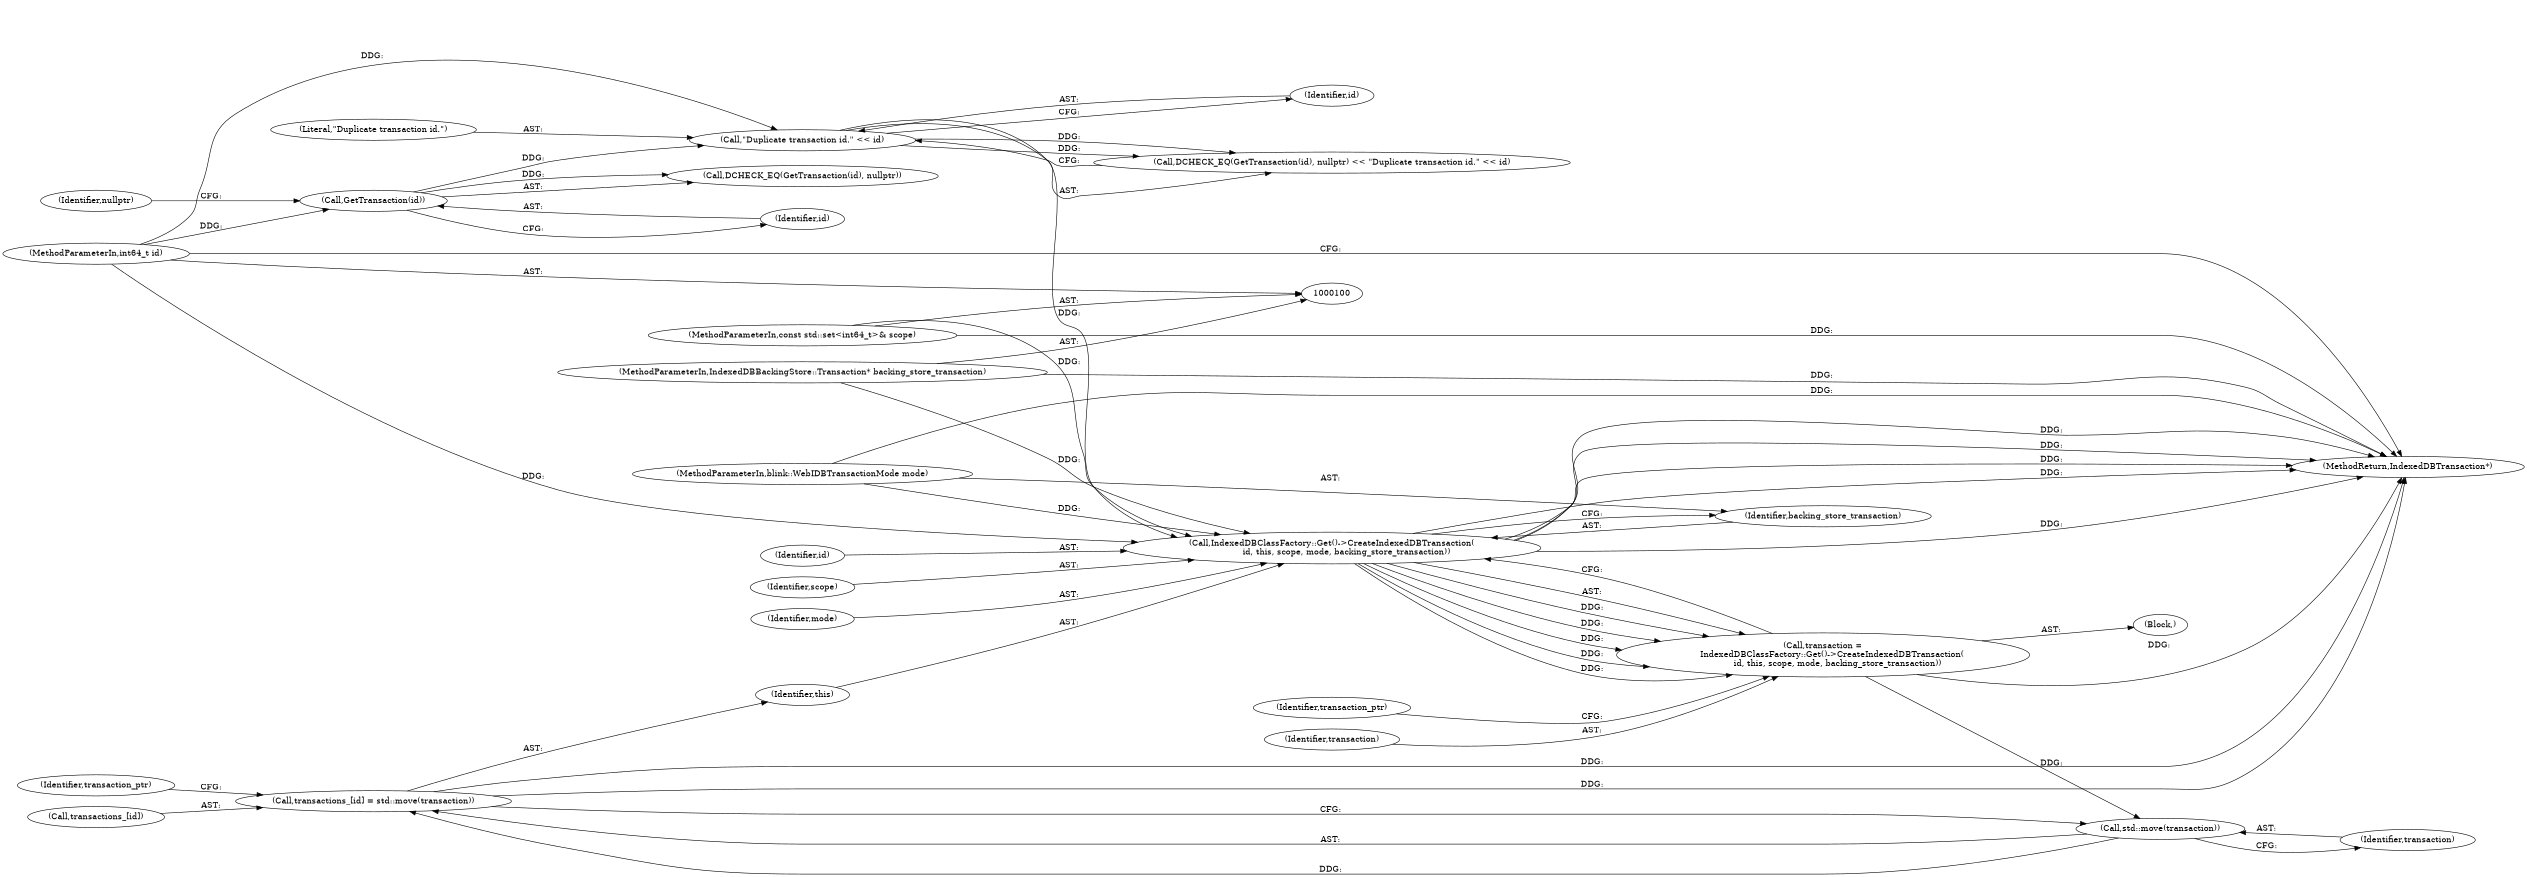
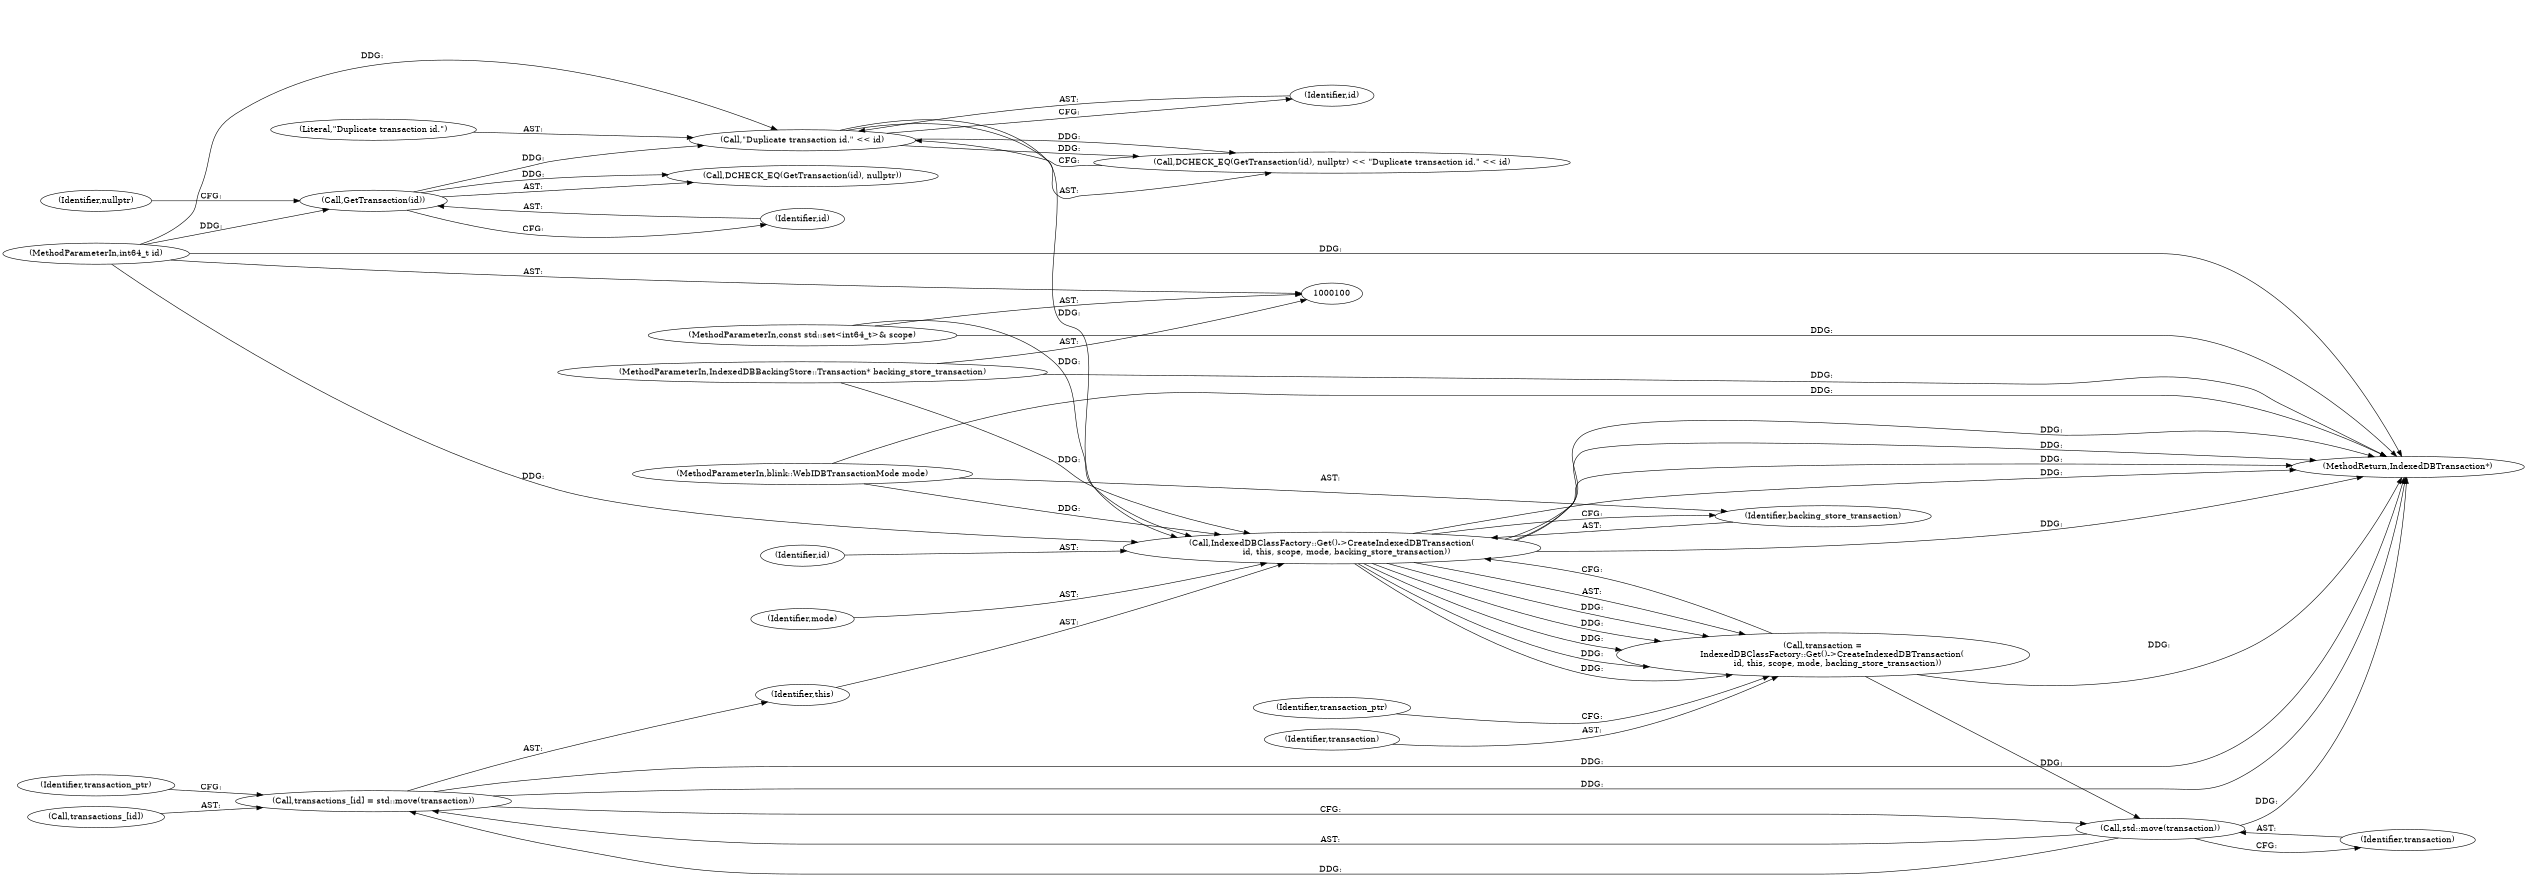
(1332, 249) -> (1332, 249)
(803, 587) -> none
(2160, 625) -> none
none -> (2365, 678)
